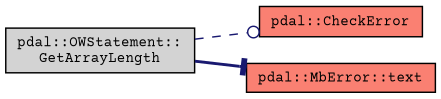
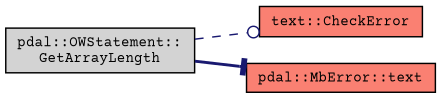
(341, 22) -> (341, 22)
